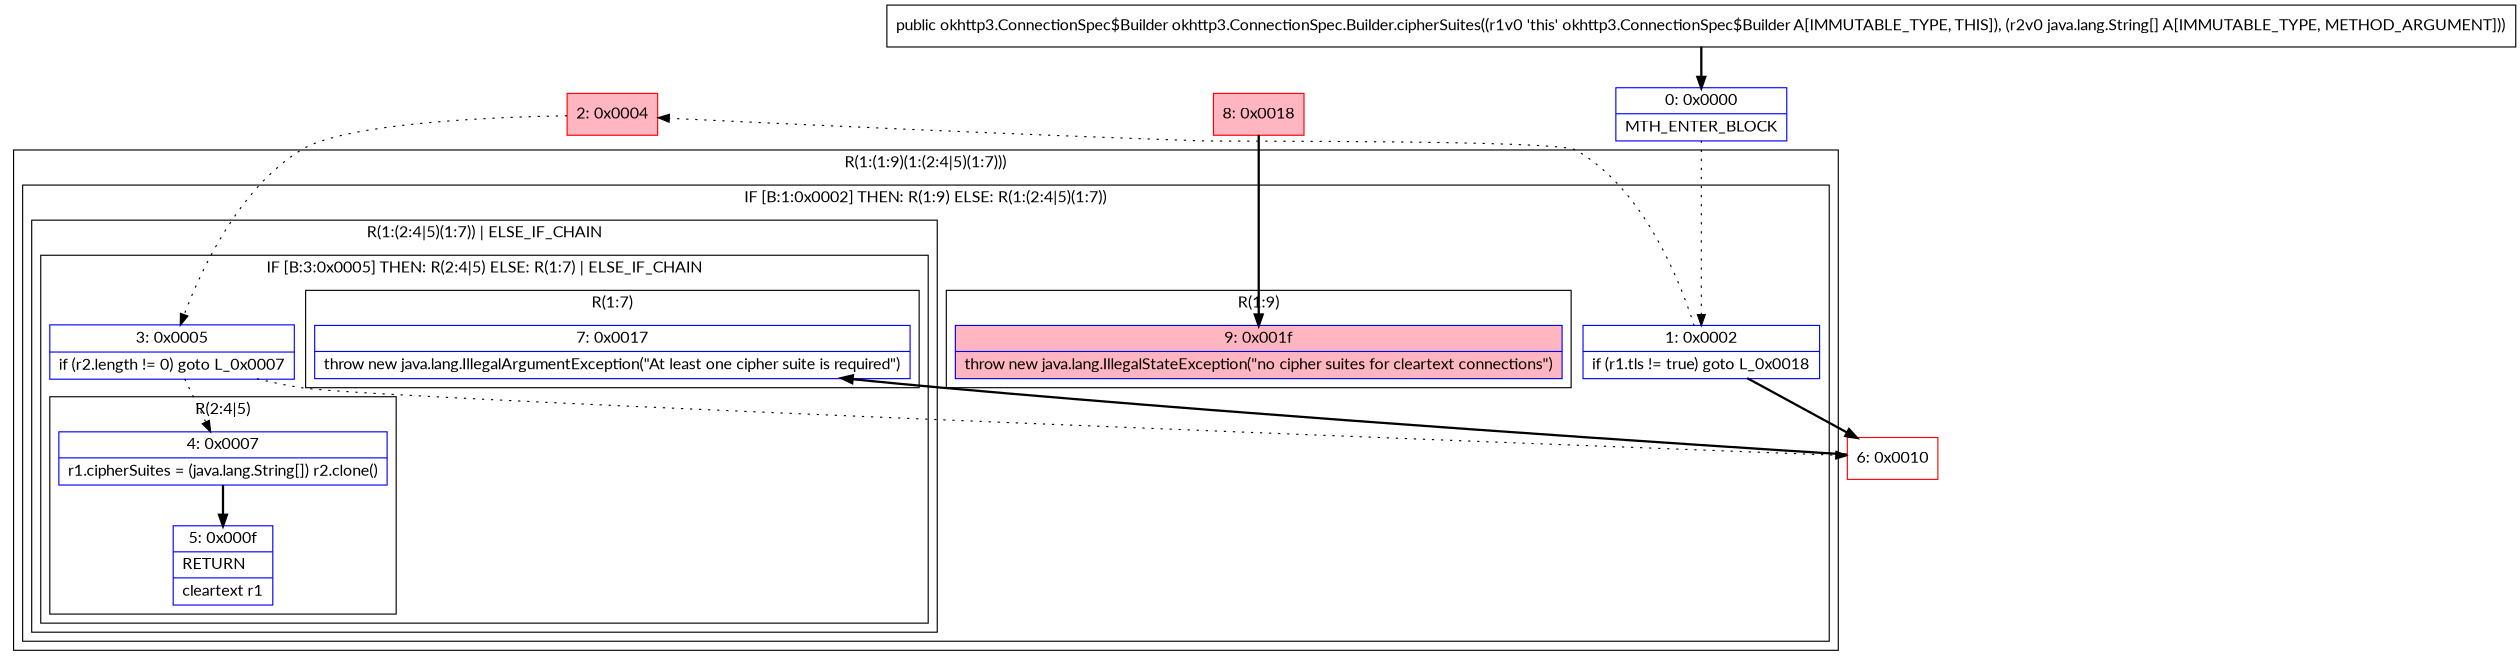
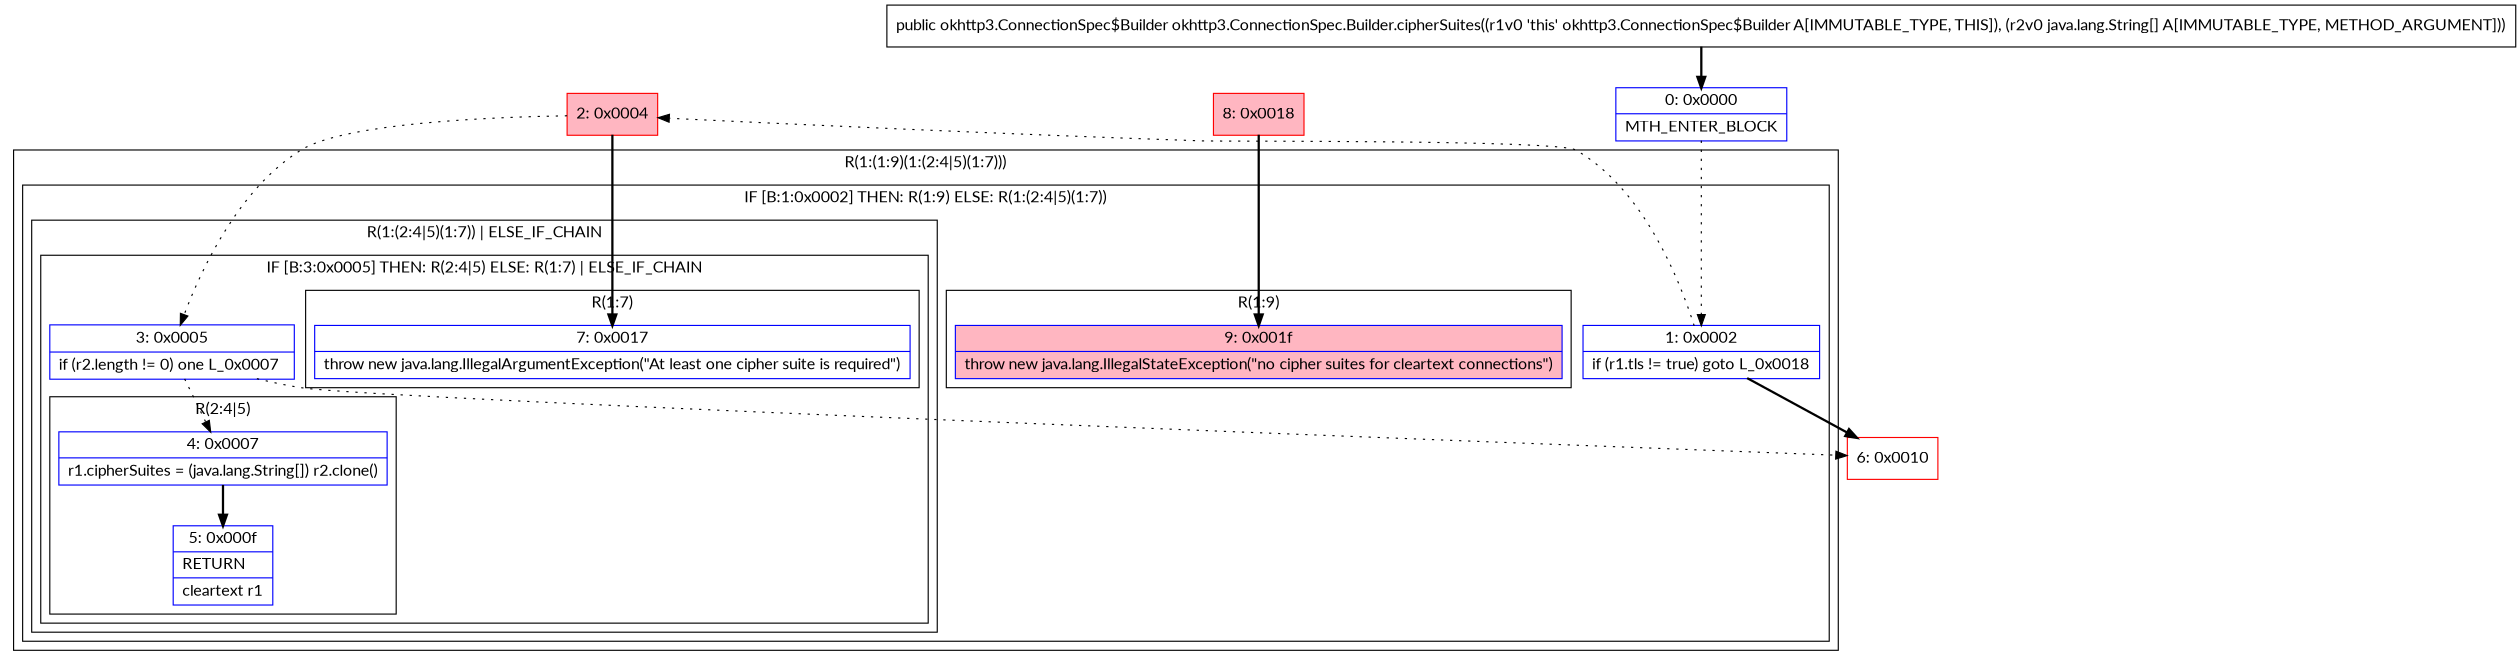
(172, 365) -> (169, 365)
(1350, 420) -> (612, 229)
